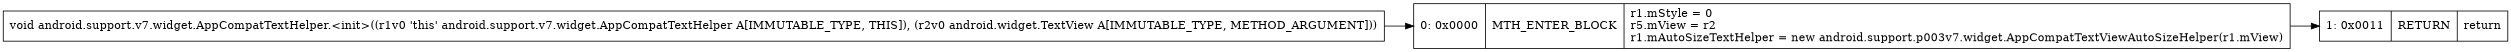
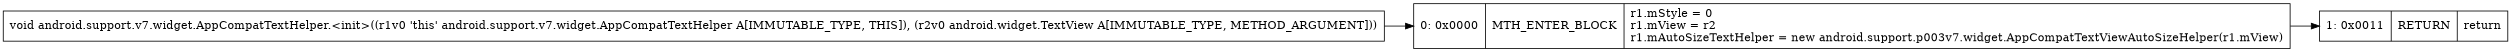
(1674, 26) -> (1674, 26)
